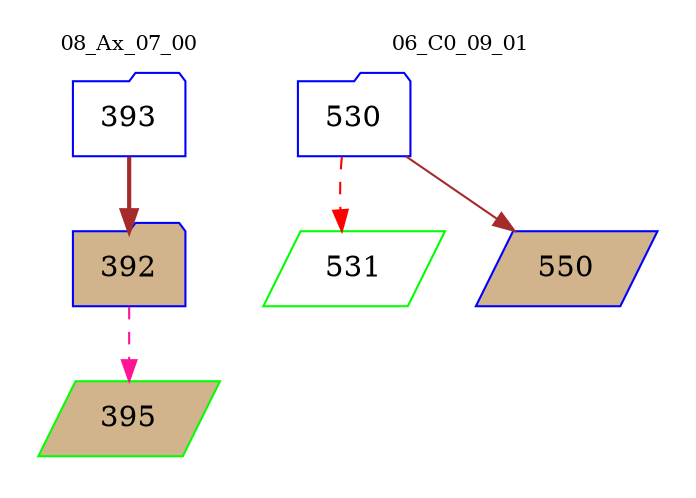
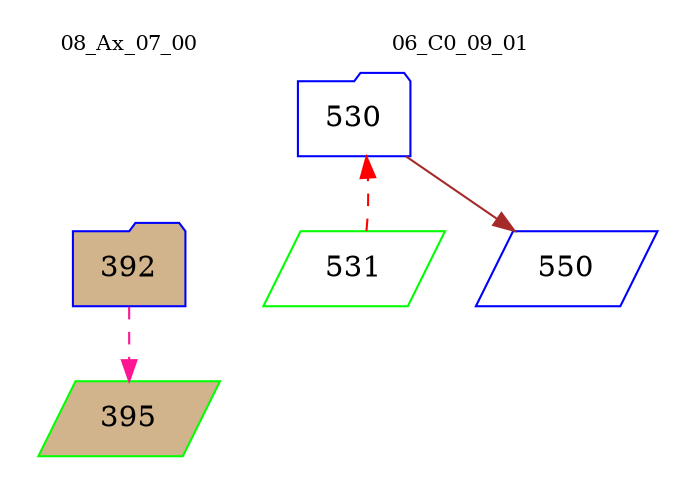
(129, 119) -> none
(340, 184) -> (368, 204)
(567, 269) -> (567, 269)
